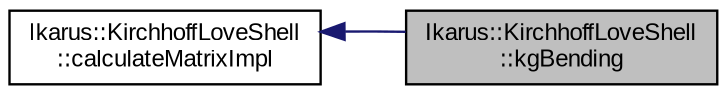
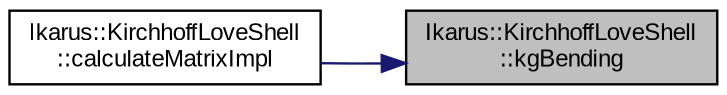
(375, 31) -> (351, 64)
